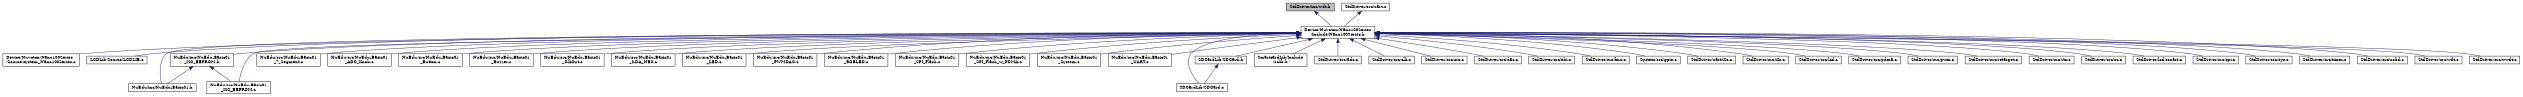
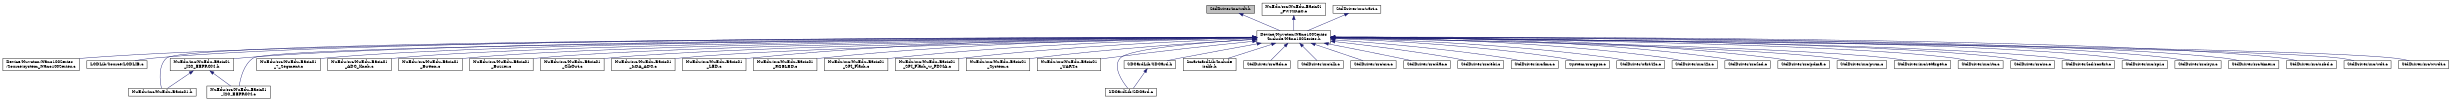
(1057, 38) -> (1294, 25)
(643, 60) -> (643, 65)
